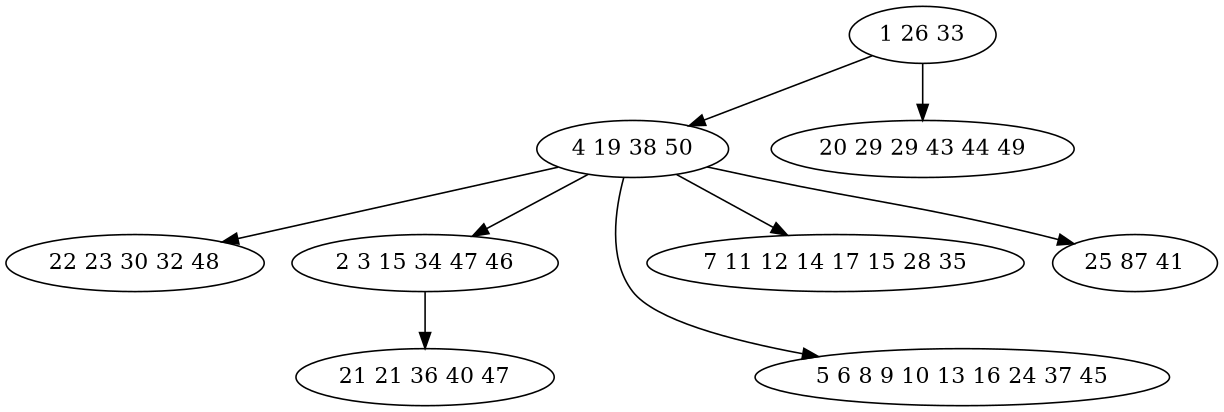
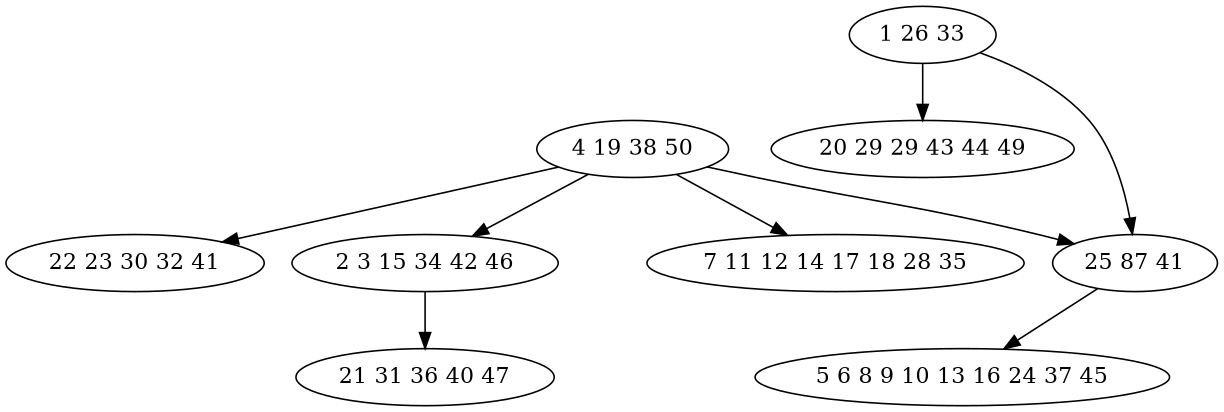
(788, 88) -> (1081, 112)
(135, 263) -> (135, 263)
(425, 263) -> (425, 263)
(836, 263) -> (836, 263)
(658, 311) -> (1058, 314)
(425, 377) -> (425, 377)
